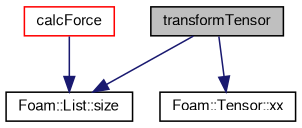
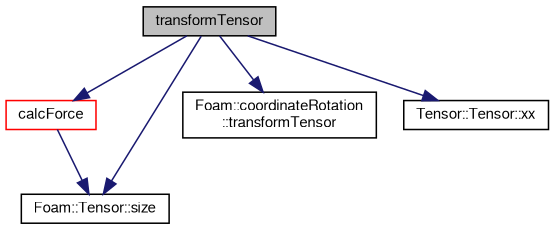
none -> (137, 64)
(69, 107) -> (95, 209)
(228, 107) -> (476, 115)
none -> (280, 115)
